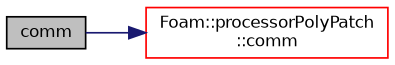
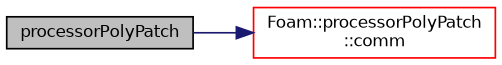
(46, 33) -> (100, 33)
